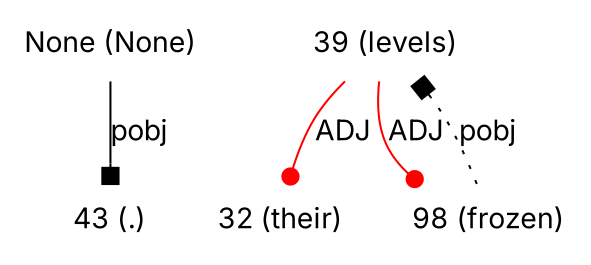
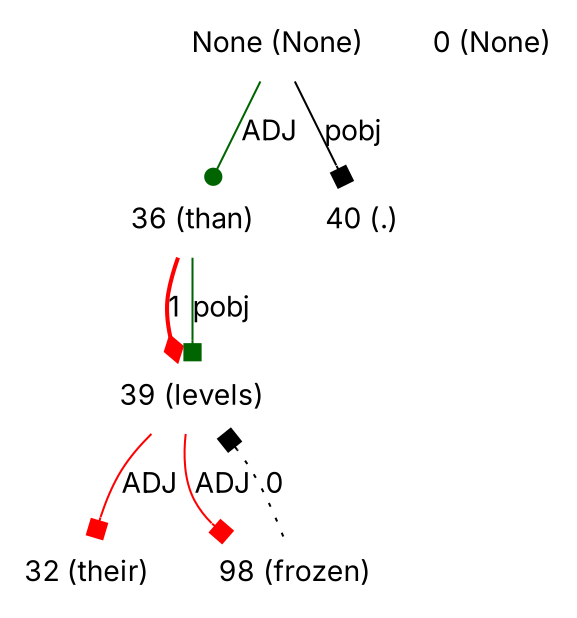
none -> (492, 45)
(313, 121) -> (120, 472)
(382, 132) -> (188, 482)
(488, 133) -> (276, 485)
(110, 221) -> (363, 221)
none -> (193, 221)
